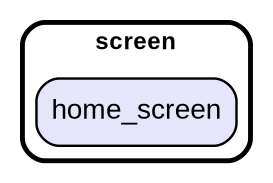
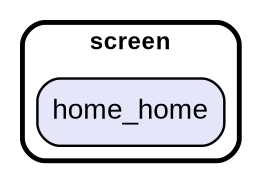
(136, 112) -> (131, 112)
